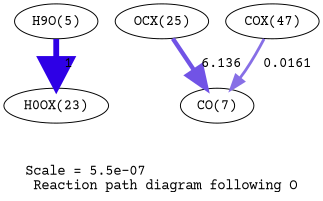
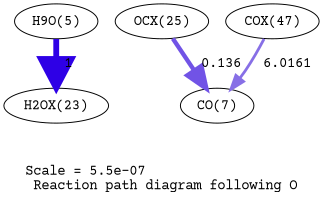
(217, 63) -> (217, 63)
(283, 63) -> (283, 63)
(56, 106) -> (56, 106)
